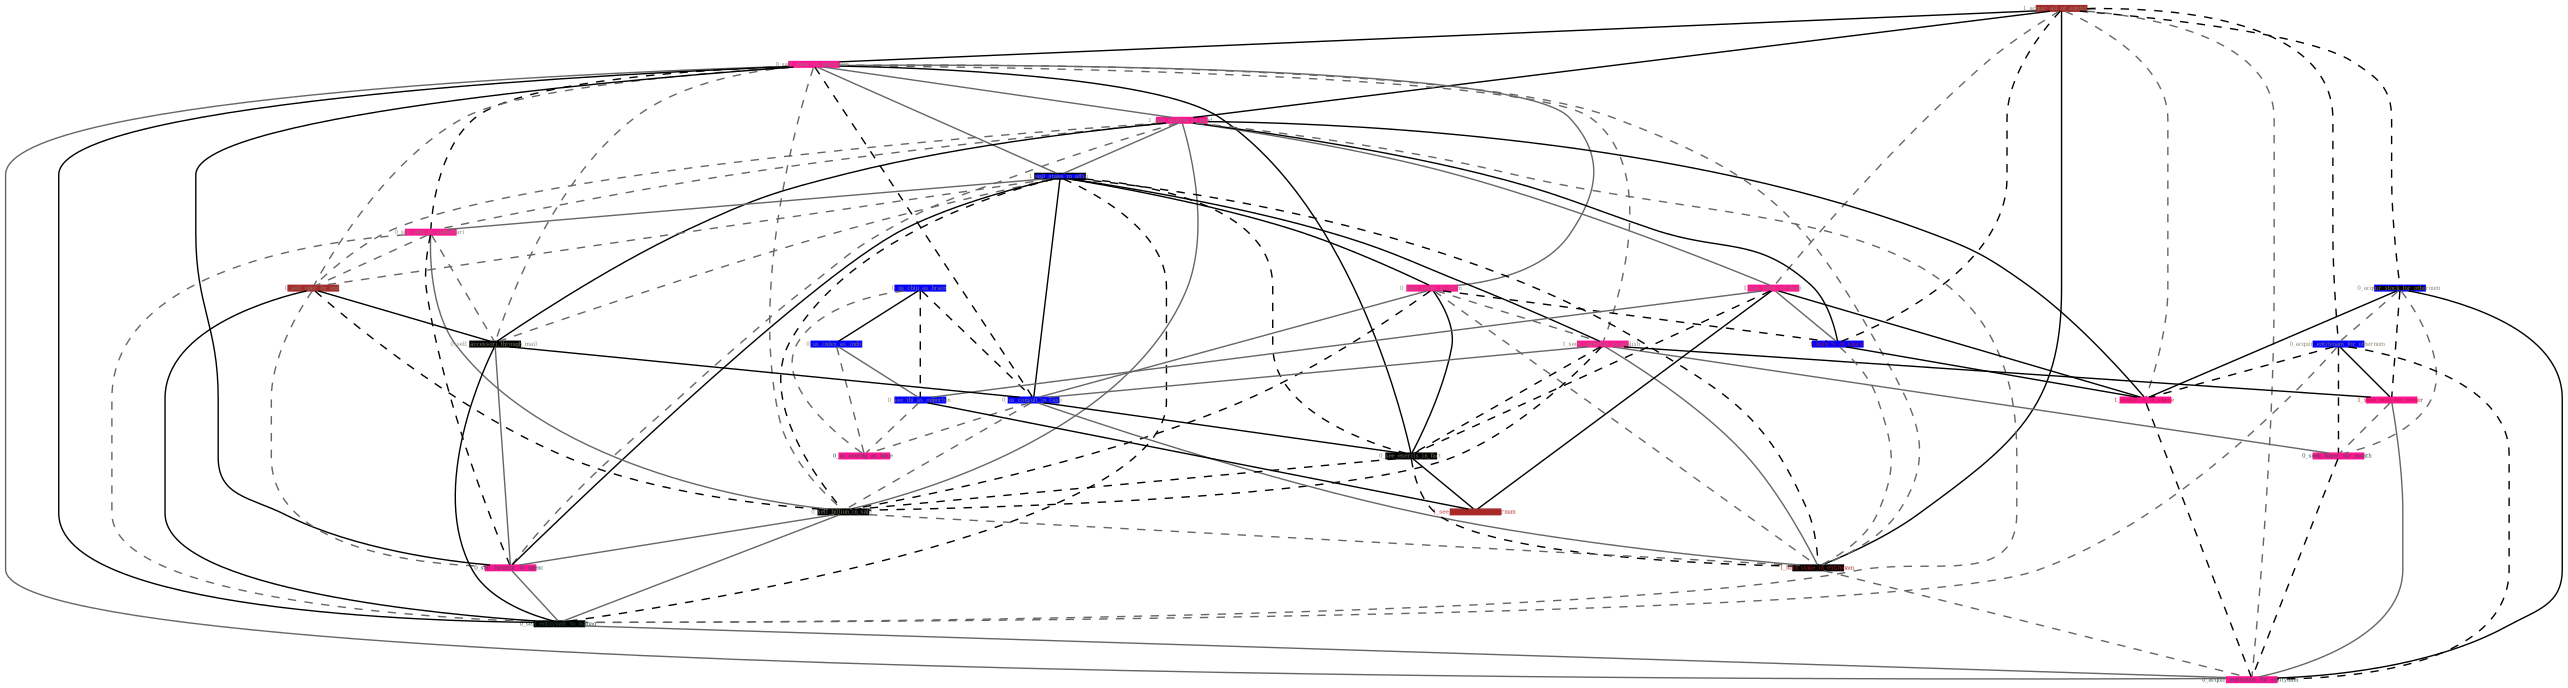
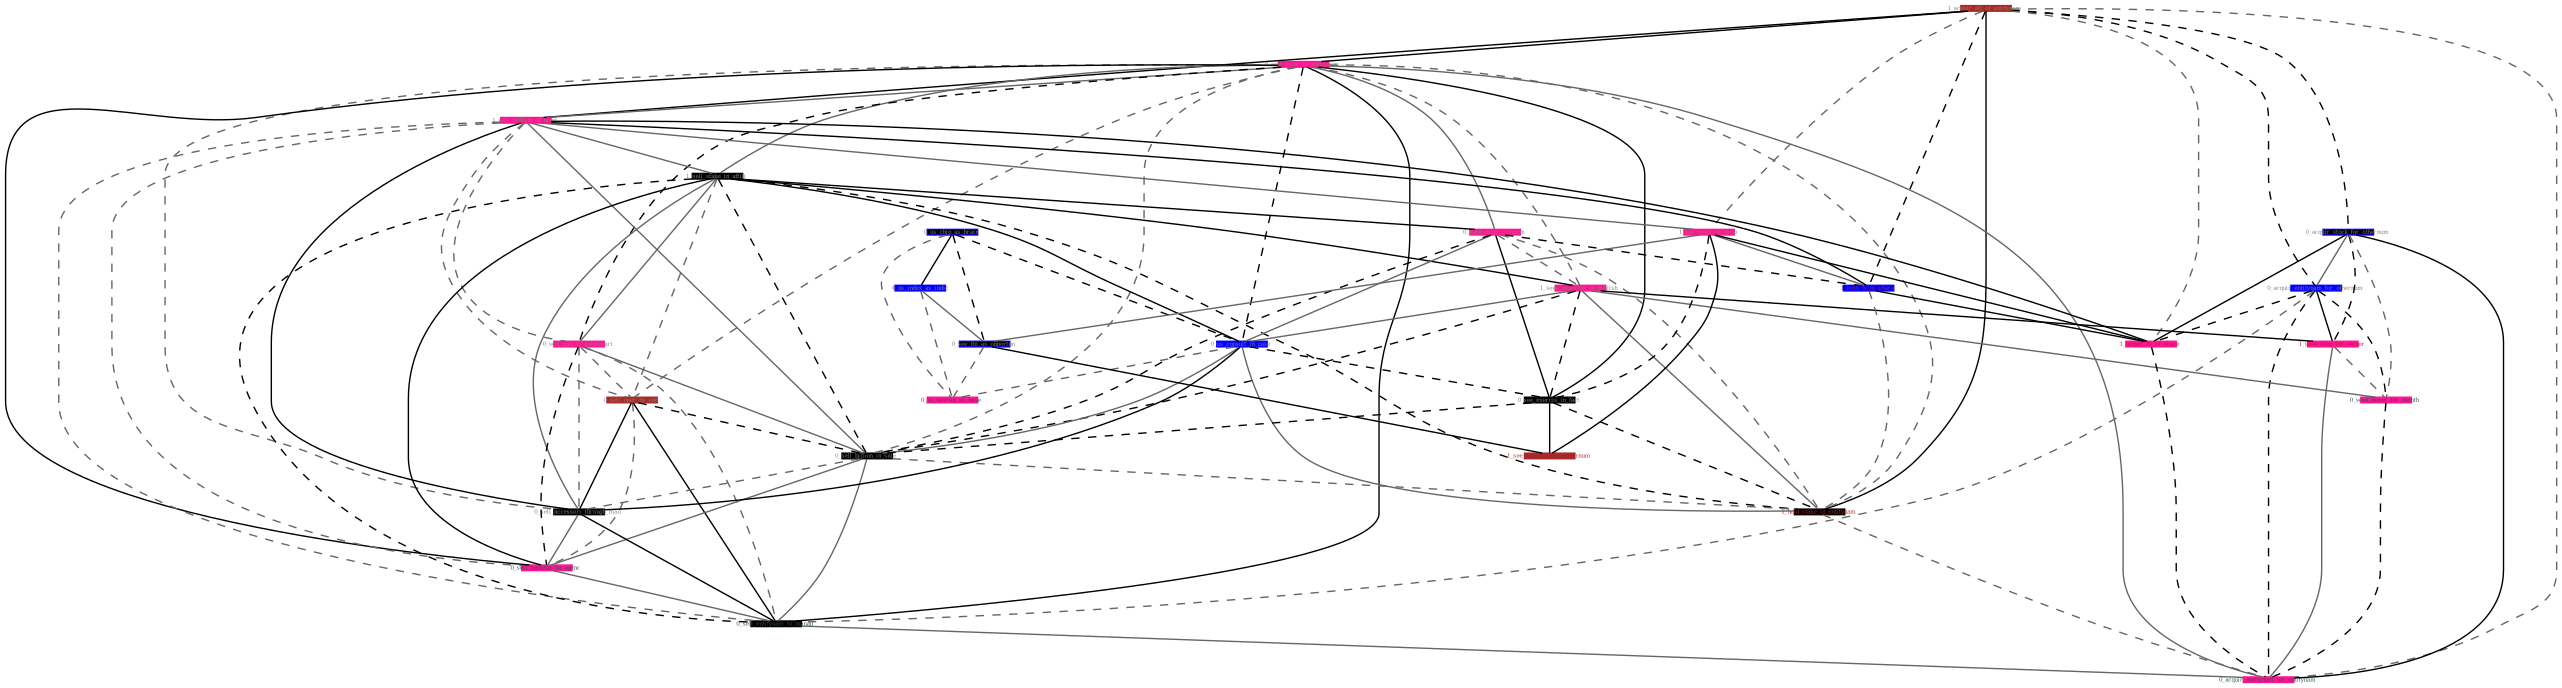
(1060, 176) -> (717, 176)
(788, 247) -> (557, 314)
(920, 288) -> (952, 232)
(1273, 289) -> none
(2369, 316) -> (2332, 260)
(836, 344) -> (920, 288)
(920, 400) -> (985, 344)
(1222, 428) -> (1396, 372)
(939, 456) -> (1157, 393)
none -> (716, 485)
